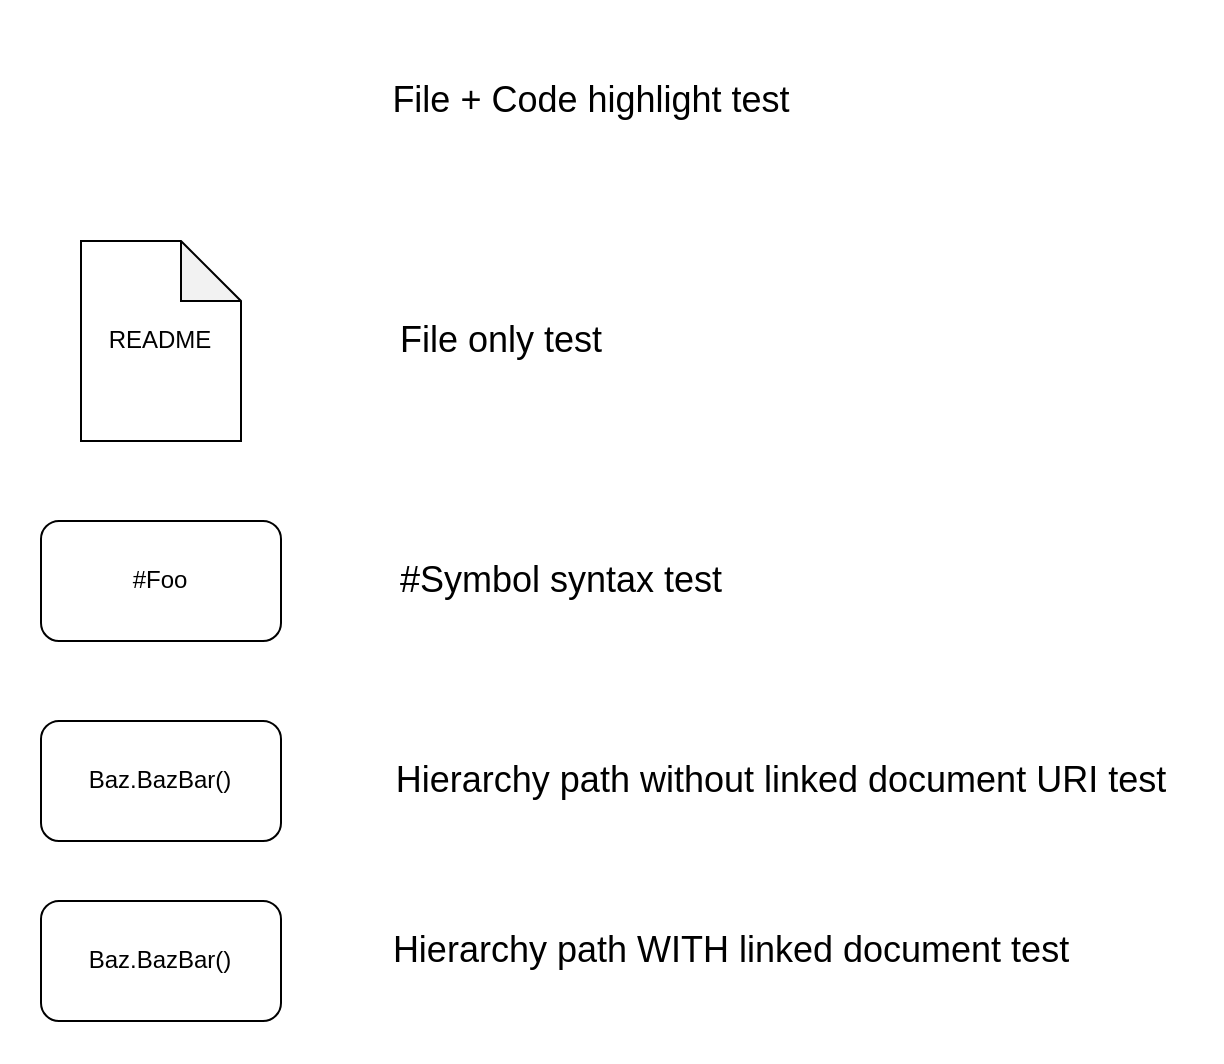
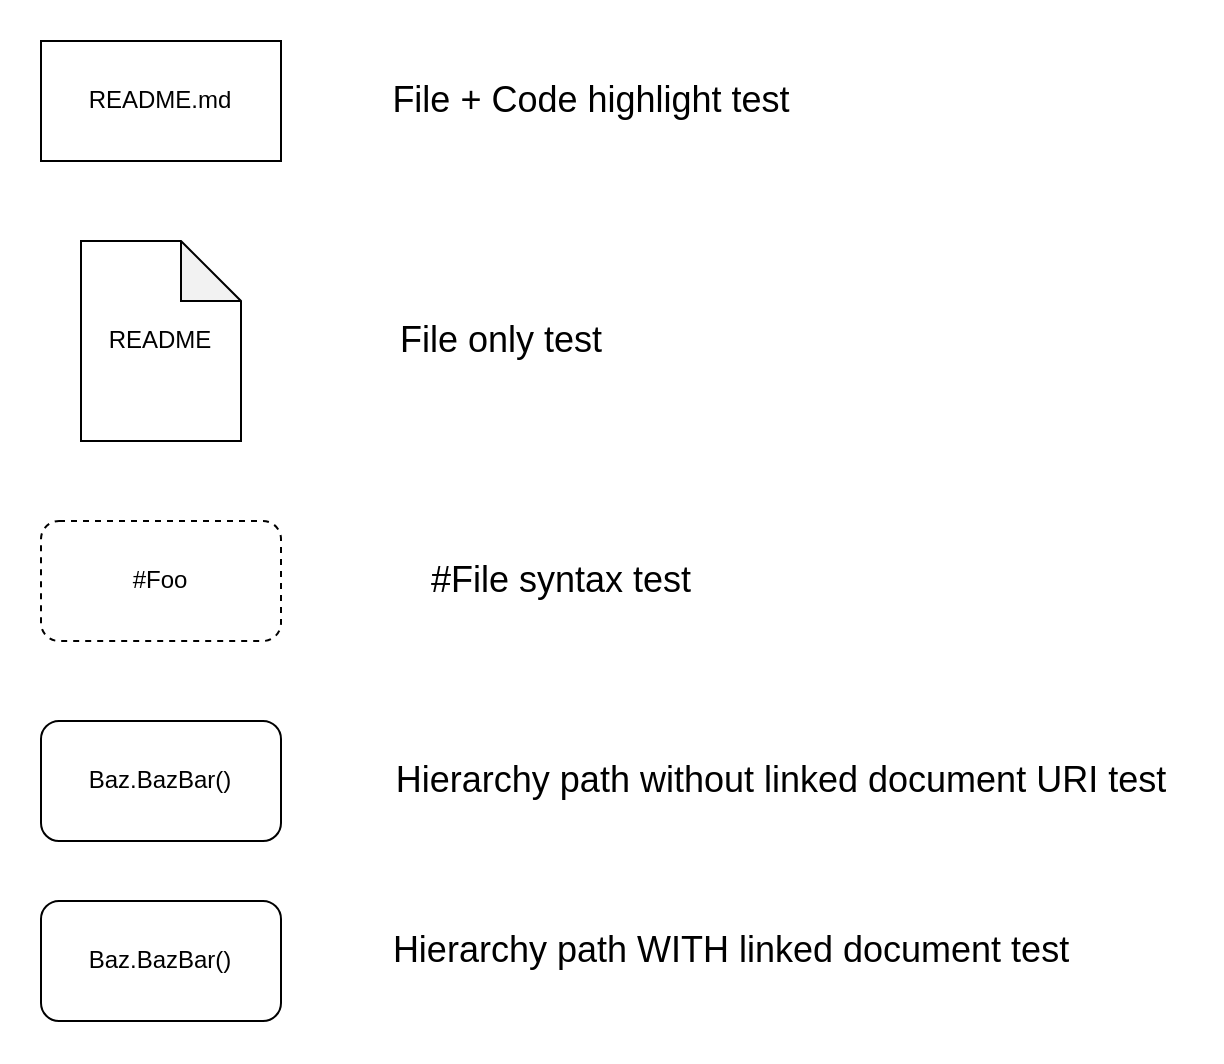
none -> (161, 101)
(161, 581) -> (161, 581)
(562, 581) -> (562, 581)
